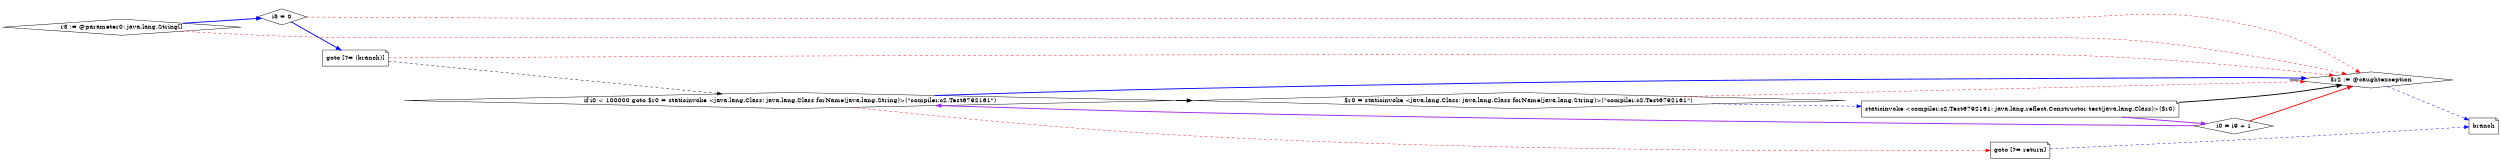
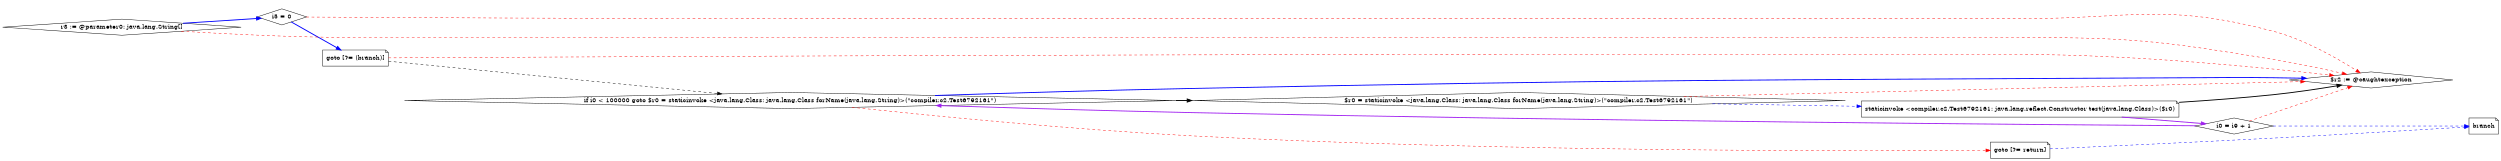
(2426, 102) -> (2369, 126)
(2299, 104) -> (2299, 104)
